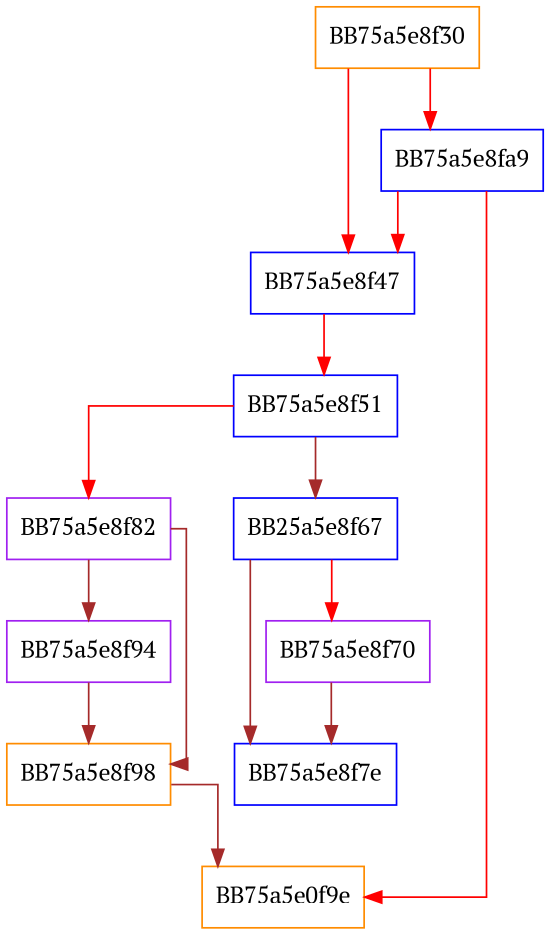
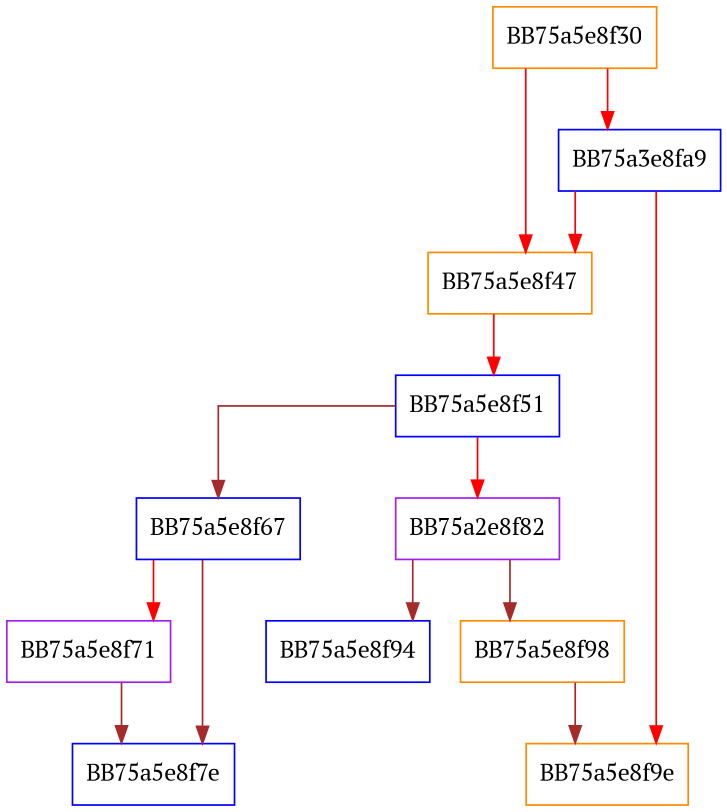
(462, 160) -> (640, 160)
(333, 283) -> (510, 283)
(89, 529) -> (478, 529)
(316, 529) -> (218, 529)
(89, 652) -> (348, 652)
(348, 652) -> (89, 652)
(89, 704) -> none
(283, 897) -> (607, 774)
